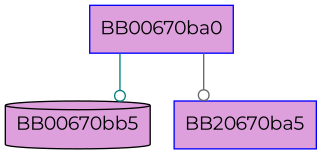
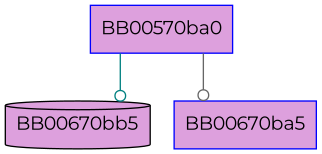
(161, 29) -> (161, 29)
(245, 125) -> (245, 125)
